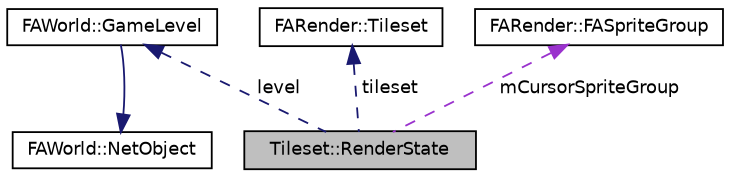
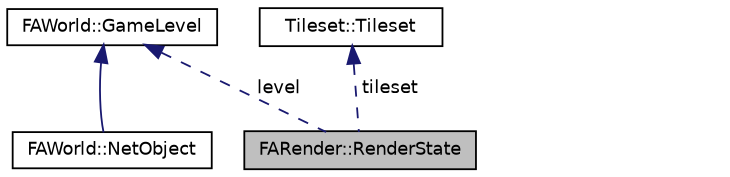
(351, 27) -> (351, 27)
(599, 27) -> none
(124, 79) -> (100, 98)
(360, 150) -> (360, 150)
